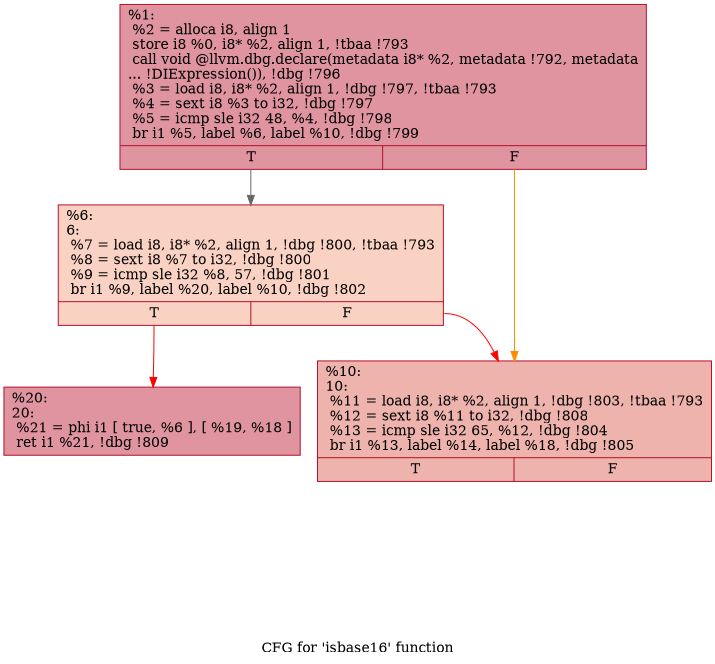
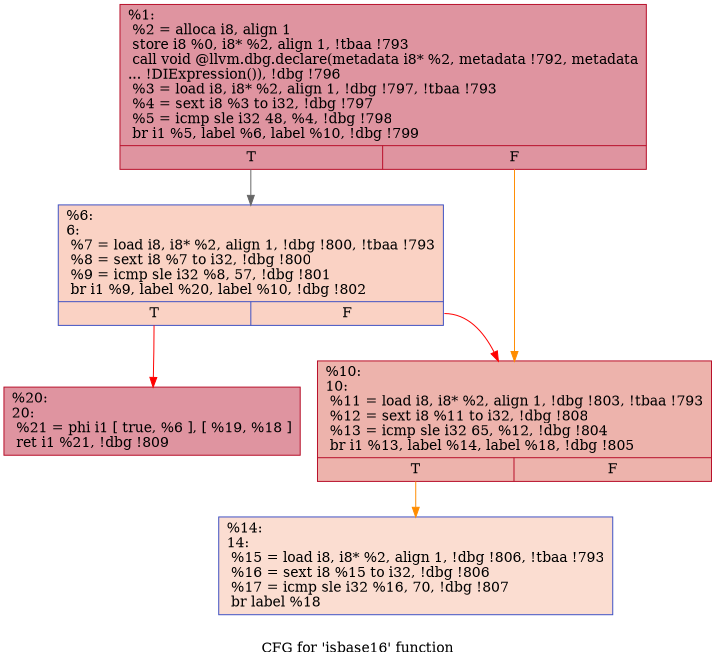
(251, 265) -> (251, 265)
none -> (416, 566)
